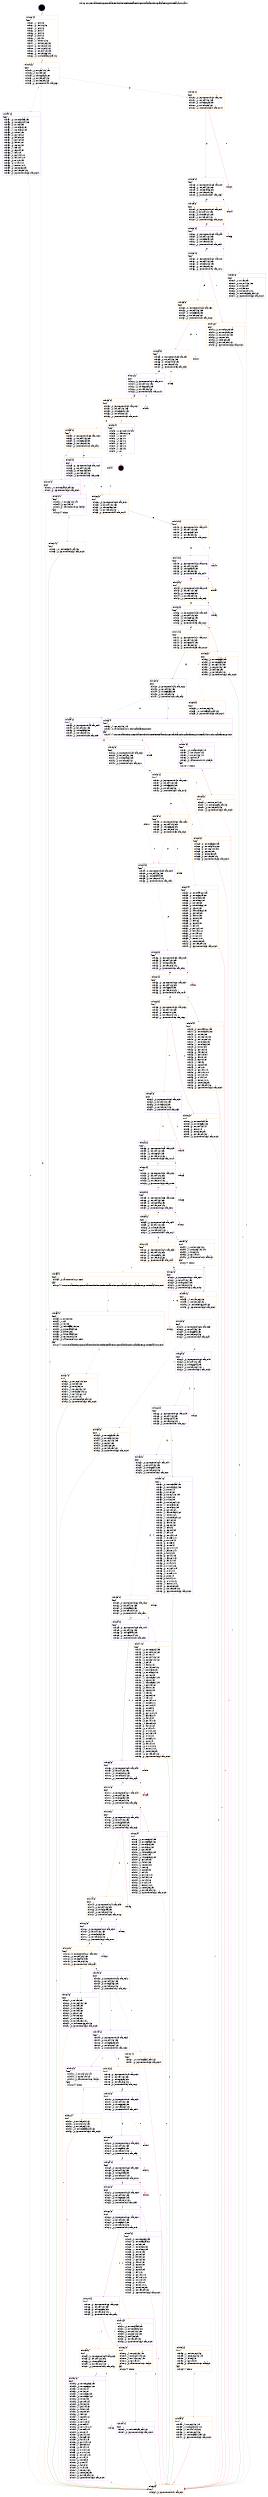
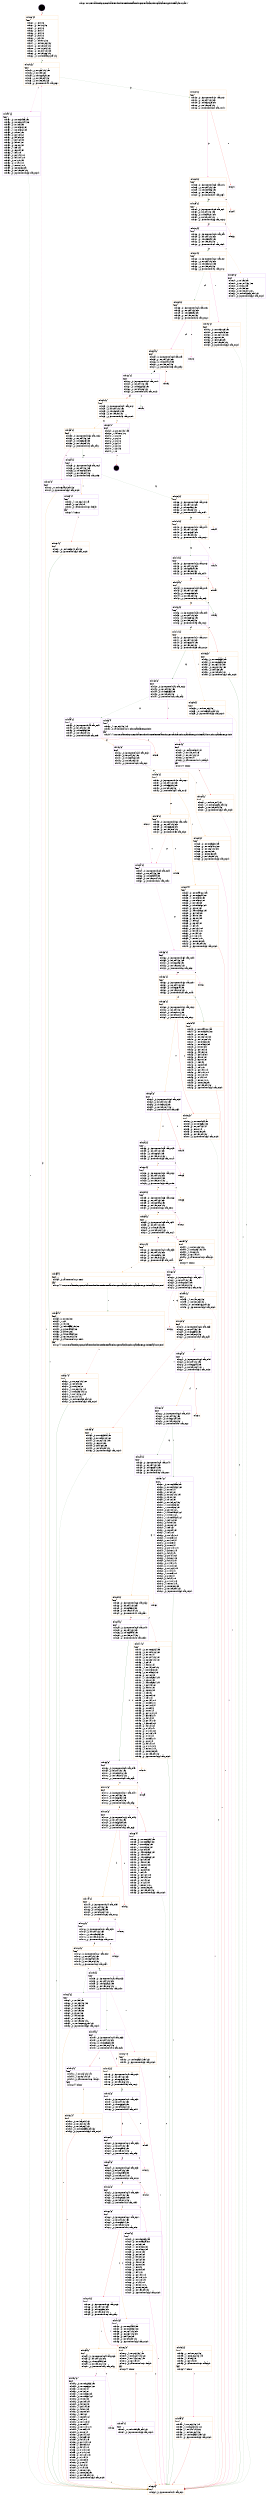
(110, 482) -> (210, 520)
